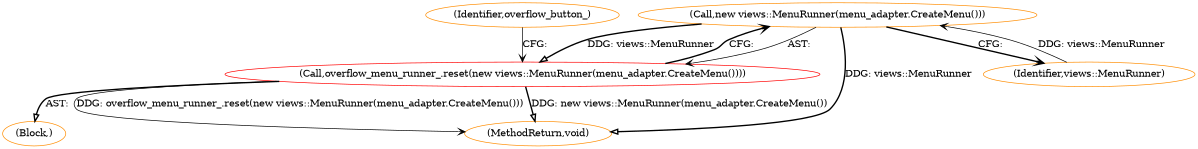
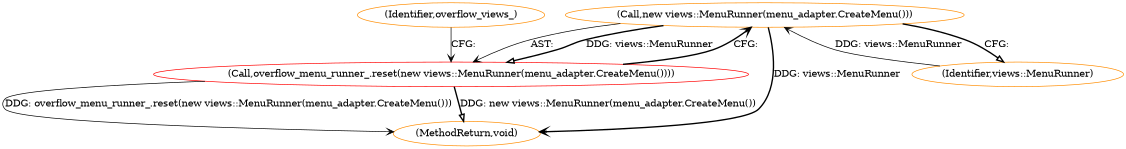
(522, 15) -> (451, 15)
(962, 44) -> (952, 36)
(768, 123) -> (696, 123)
(34, 134) -> none
